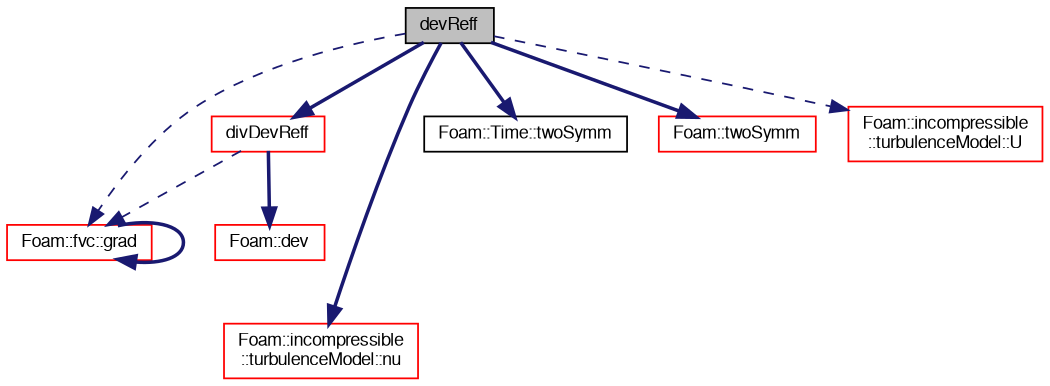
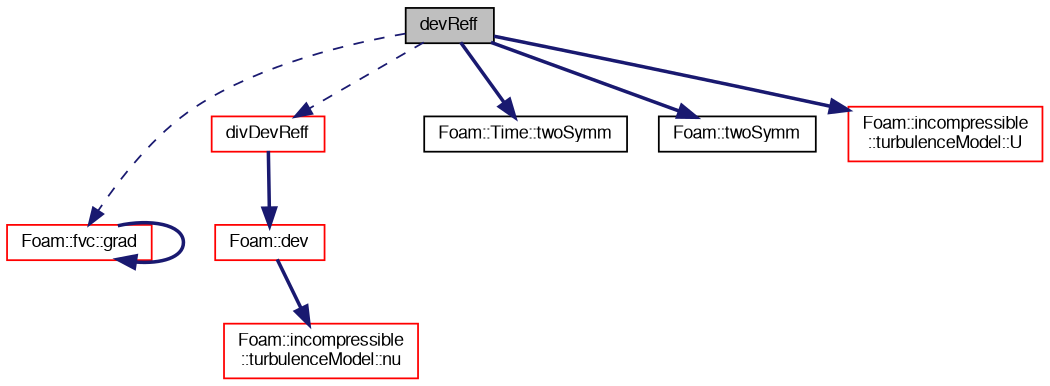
(662, 71) -> (662, 71)
(367, 75) -> (367, 75)
(737, 134) -> (737, 134)
(382, 173) -> (289, 284)
(182, 184) -> none
